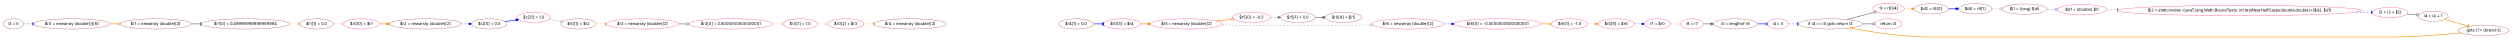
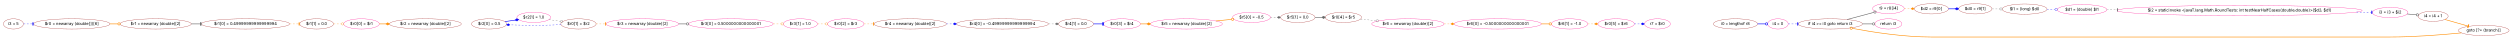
(465, 24) -> (536, 25)
none -> (1002, 24)
(1447, 24) -> (1447, 24)
(1692, 24) -> none
(1296, 26) -> (1368, 20)
